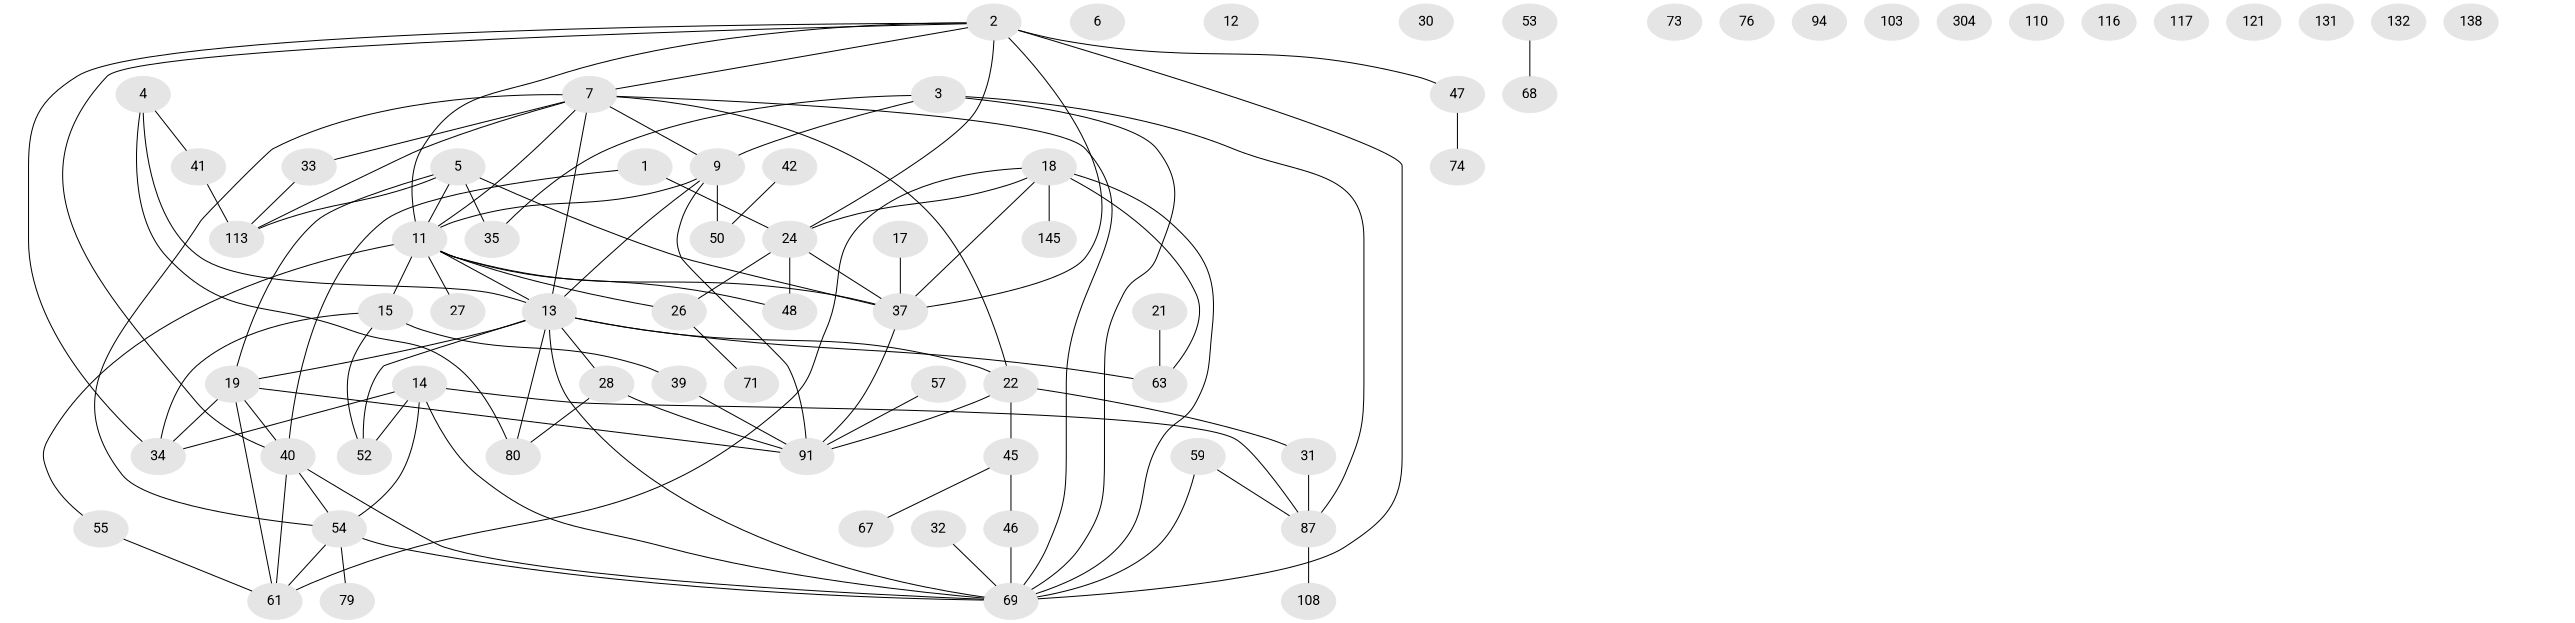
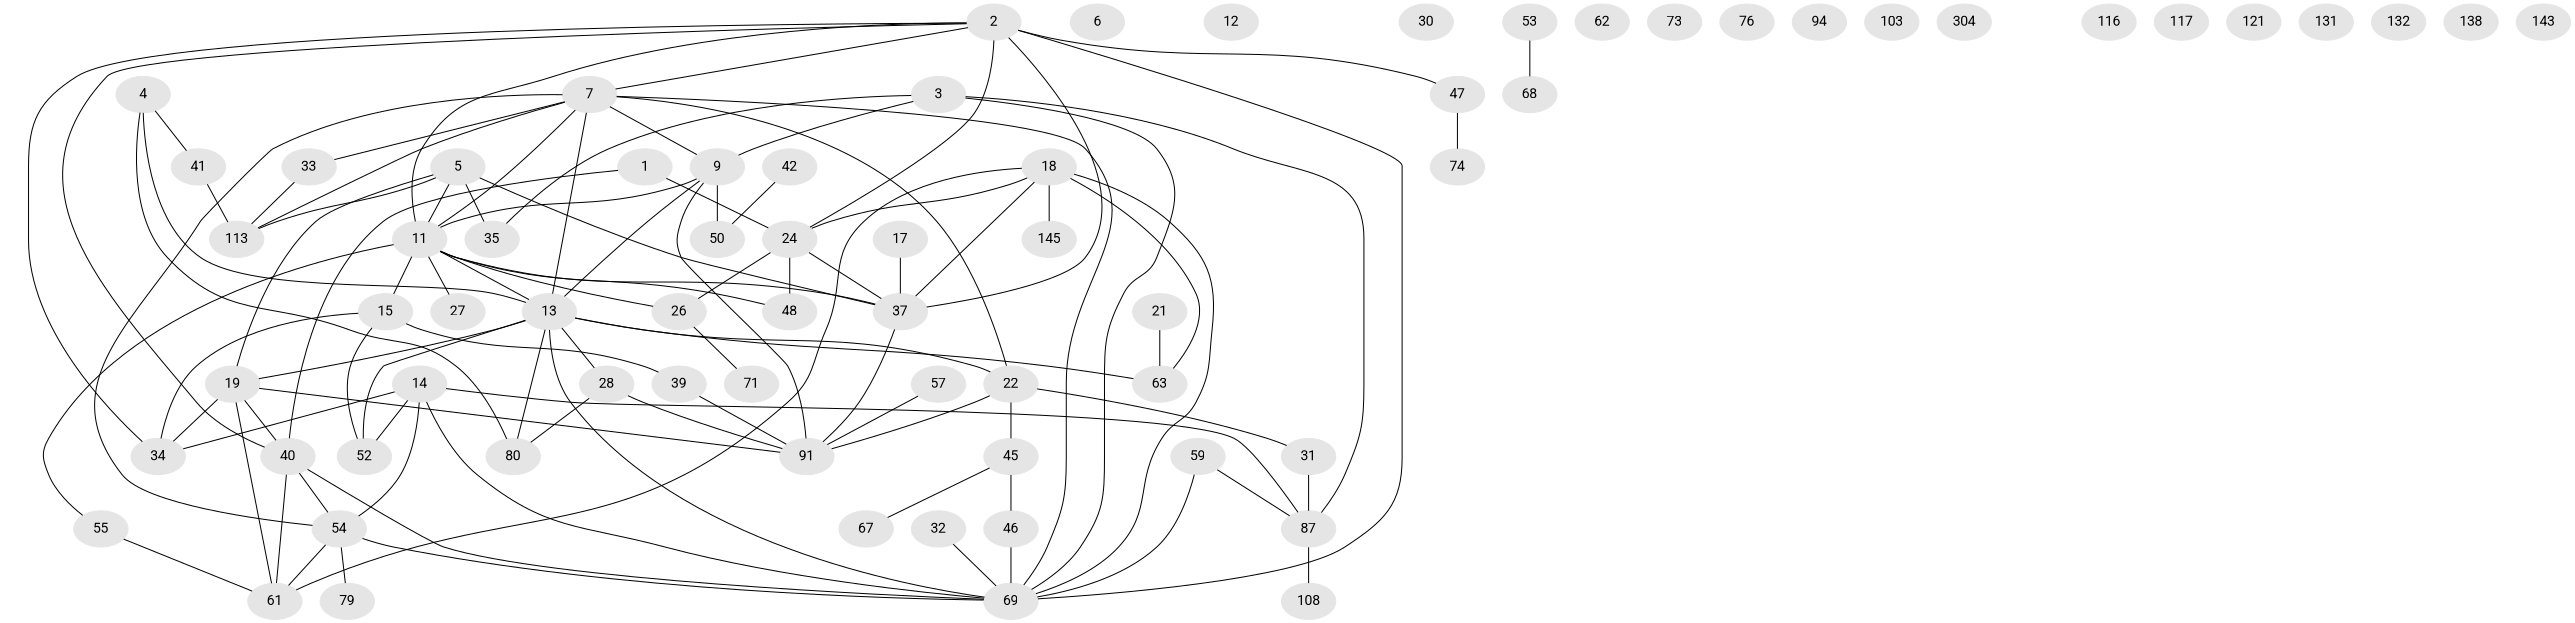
none -> (1602, 22)
(2037, 22) -> none
none -> (2543, 22)
